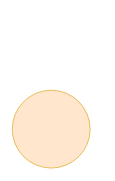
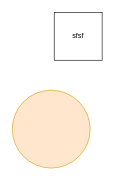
none -> (78, 36)
